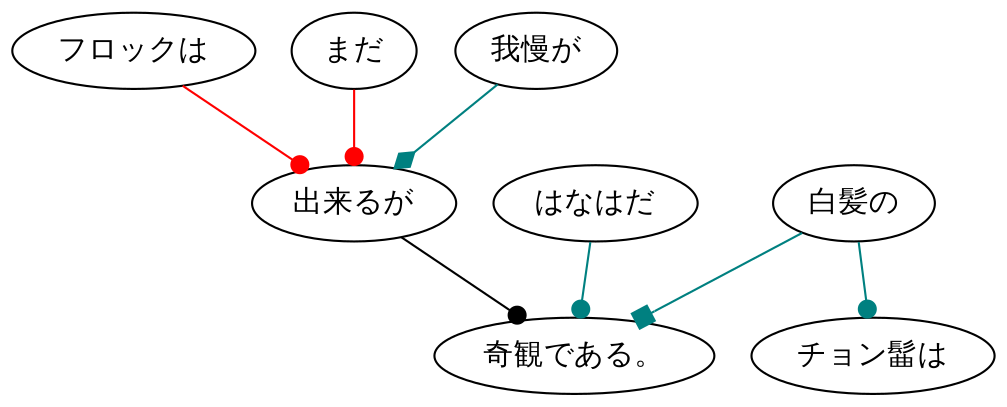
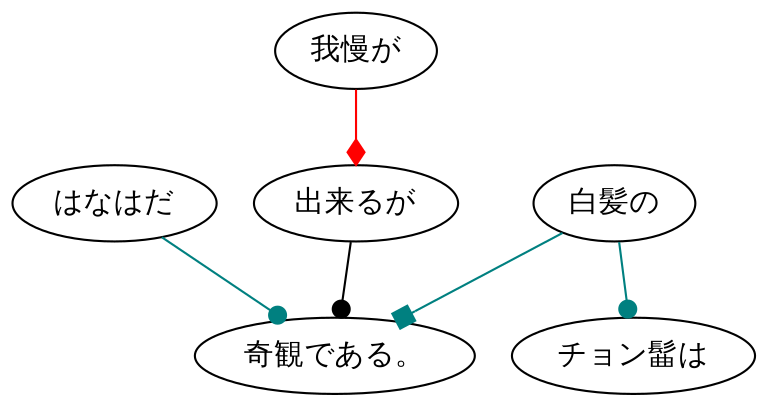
(134, 51) -> none
(354, 51) -> none
(456, 118) -> (356, 115)
